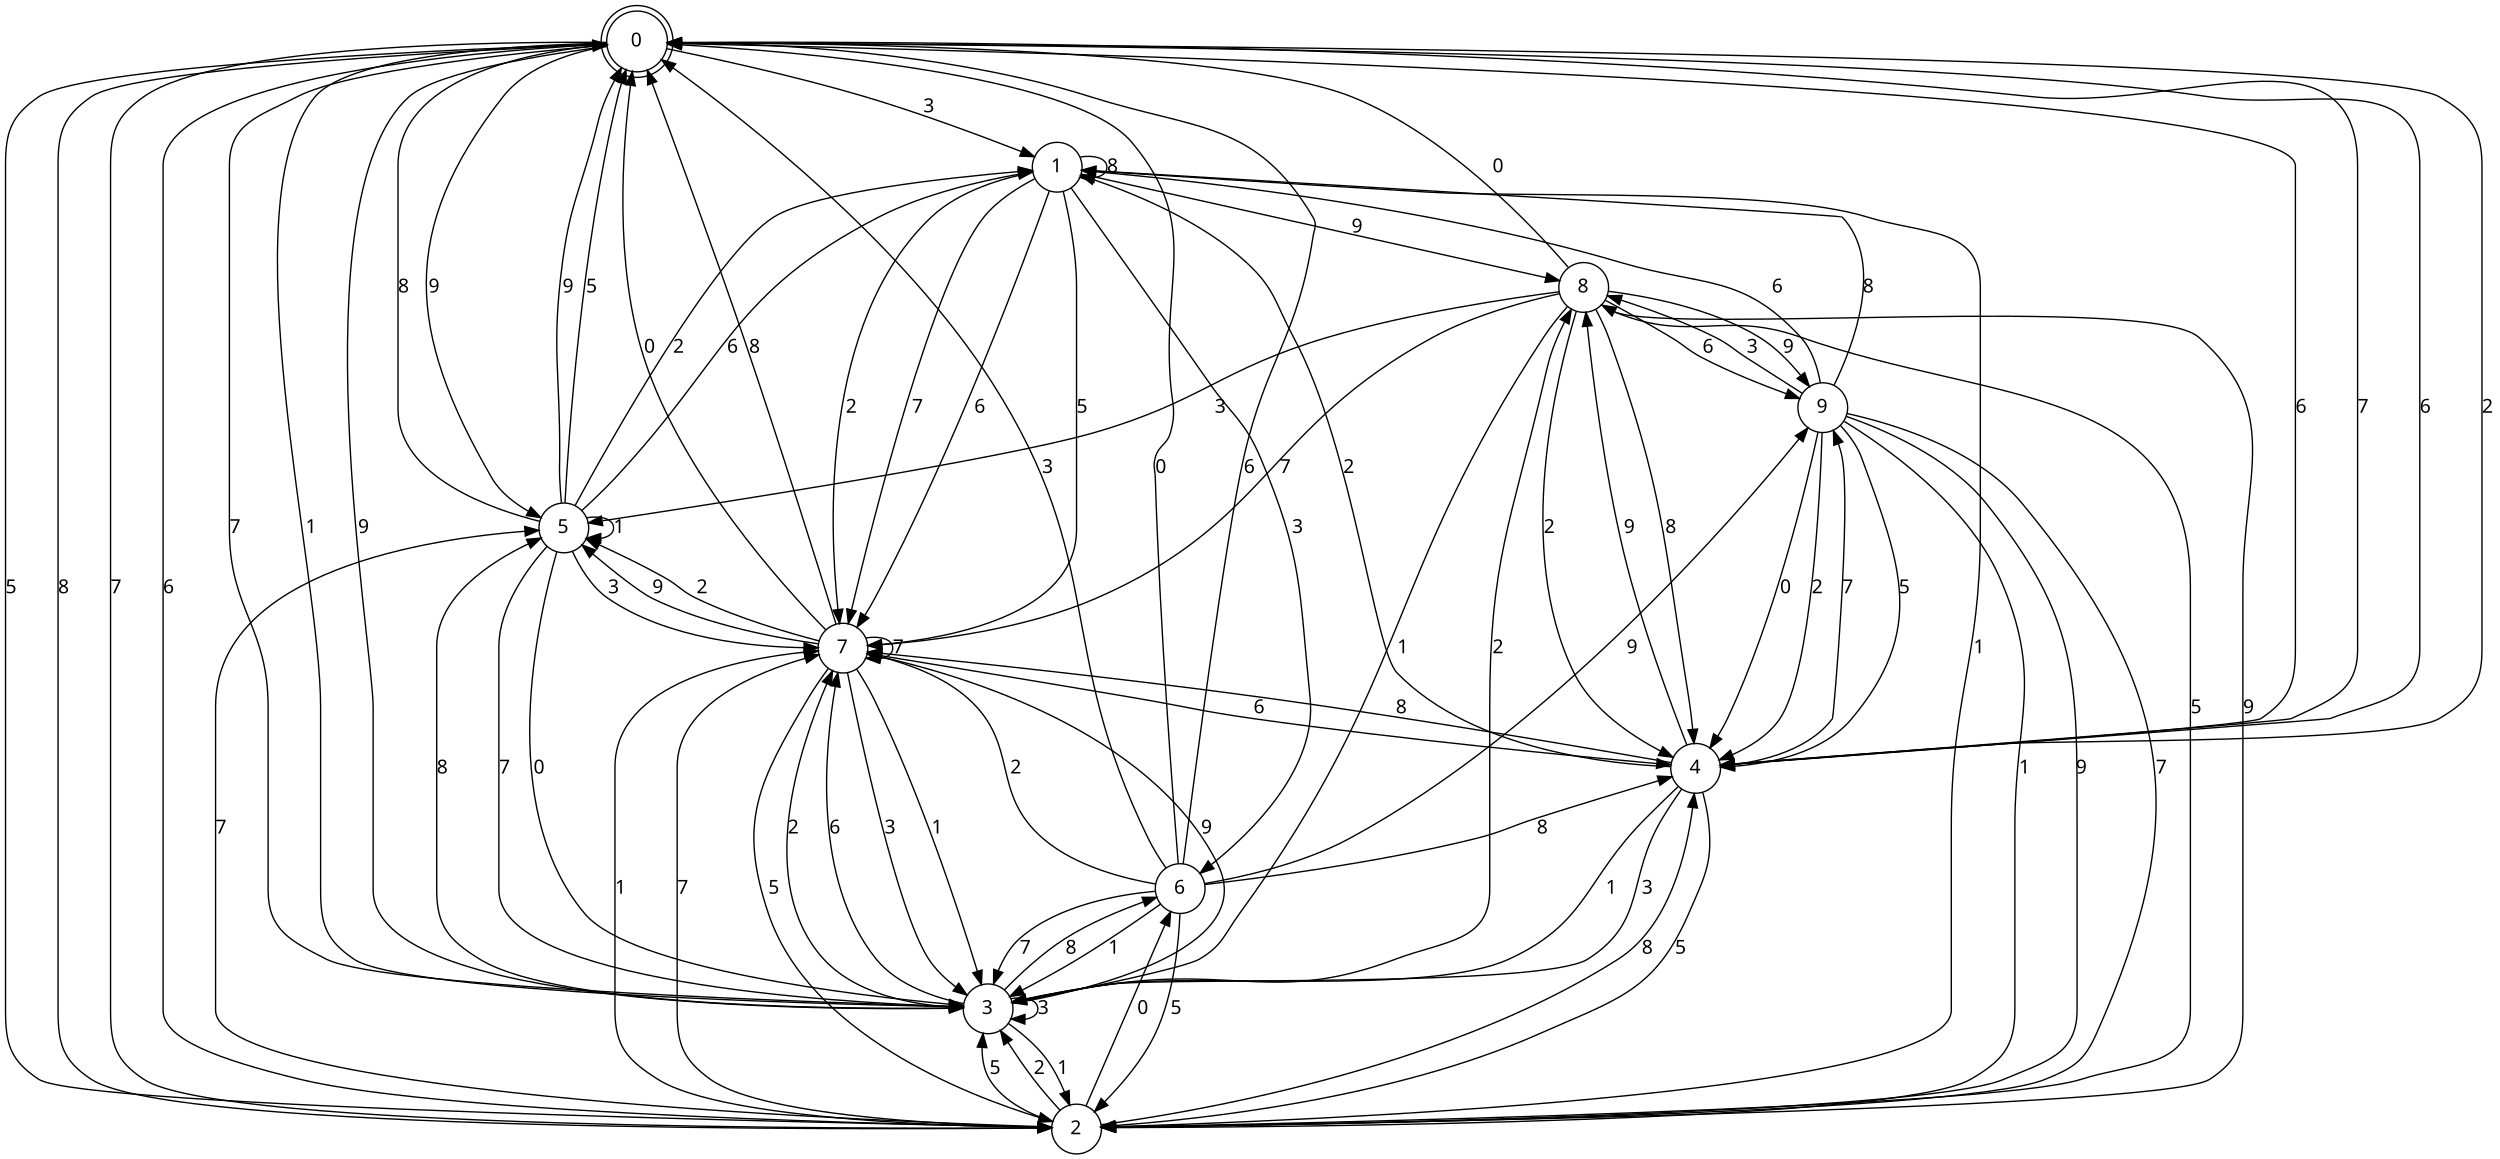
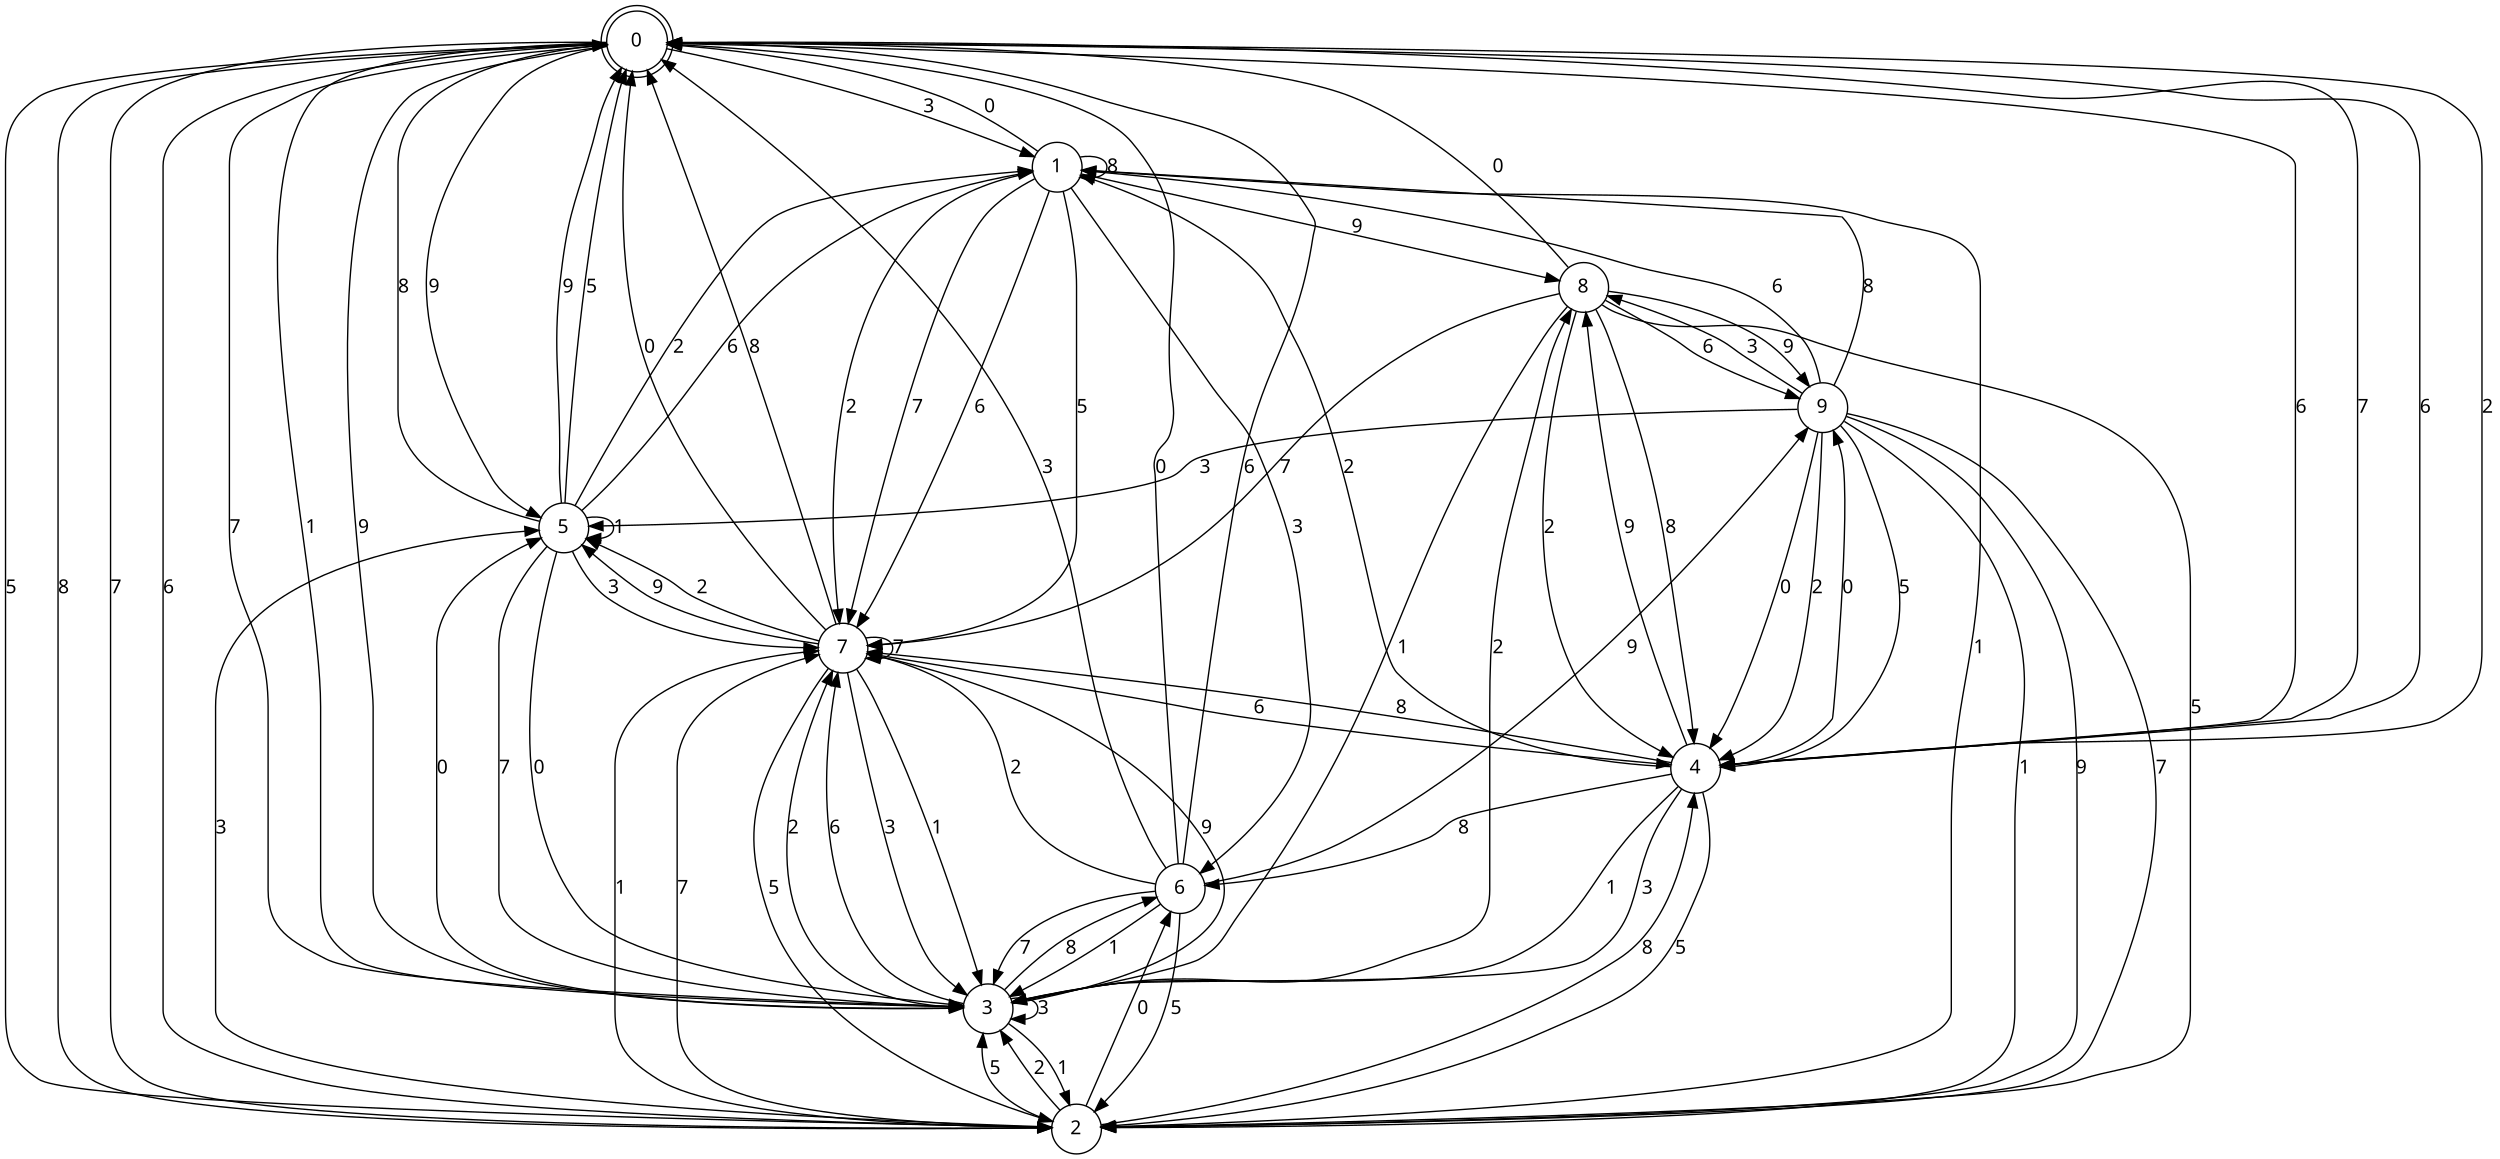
none -> (867, 75)
(1089, 434) -> (1197, 458)
(1848, 588) -> (1848, 588)
(443, 768) -> (443, 768)
(222, 828) -> (222, 828)
(1435, 848) -> (1444, 827)
(2243, 967) -> none
